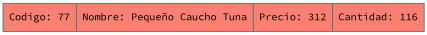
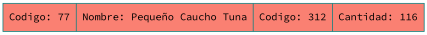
(293, 17) -> (293, 17)
